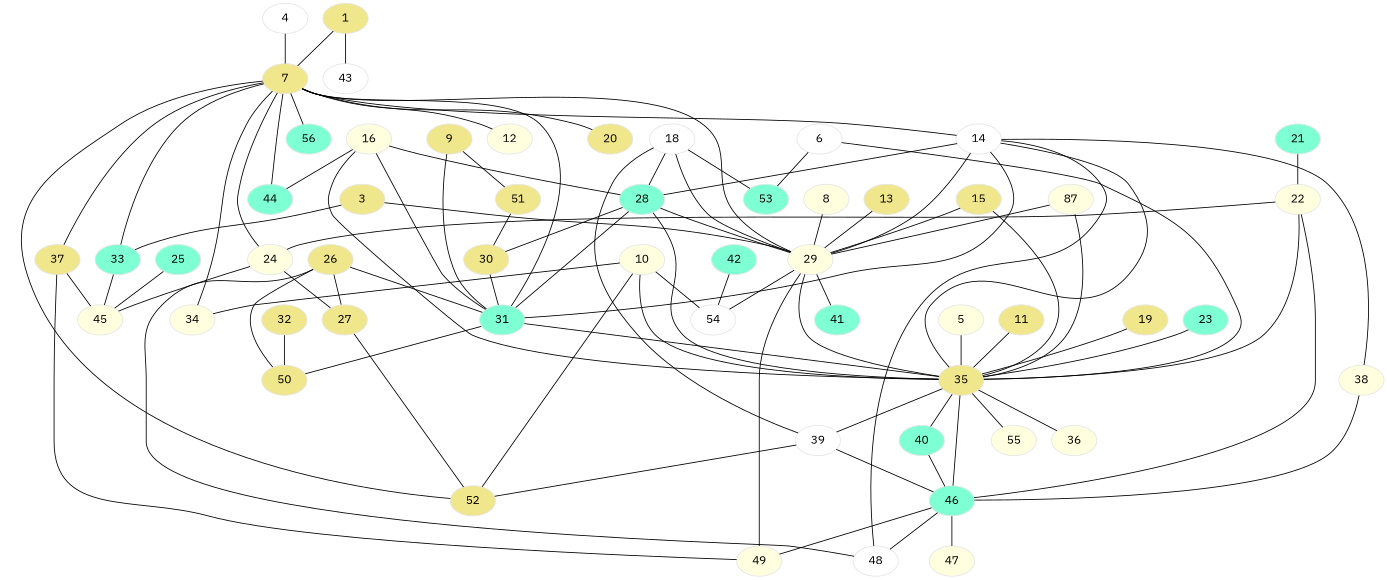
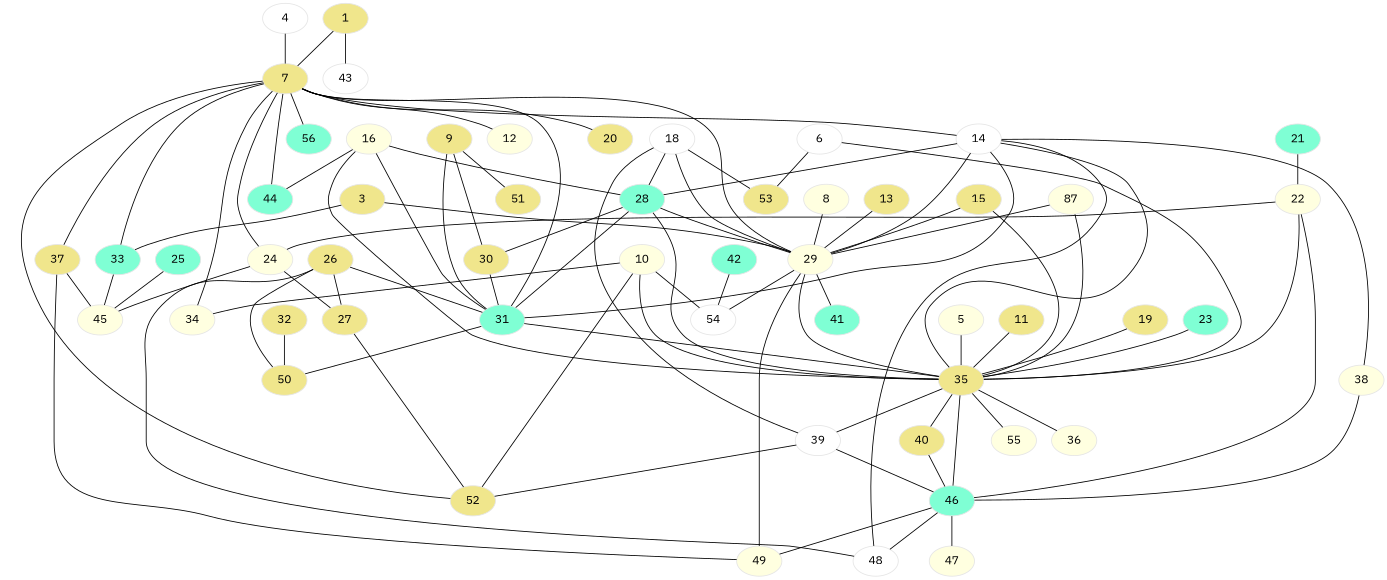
(766, 199) -> (766, 199)
(502, 230) -> (468, 199)
(922, 441) -> (922, 441)
